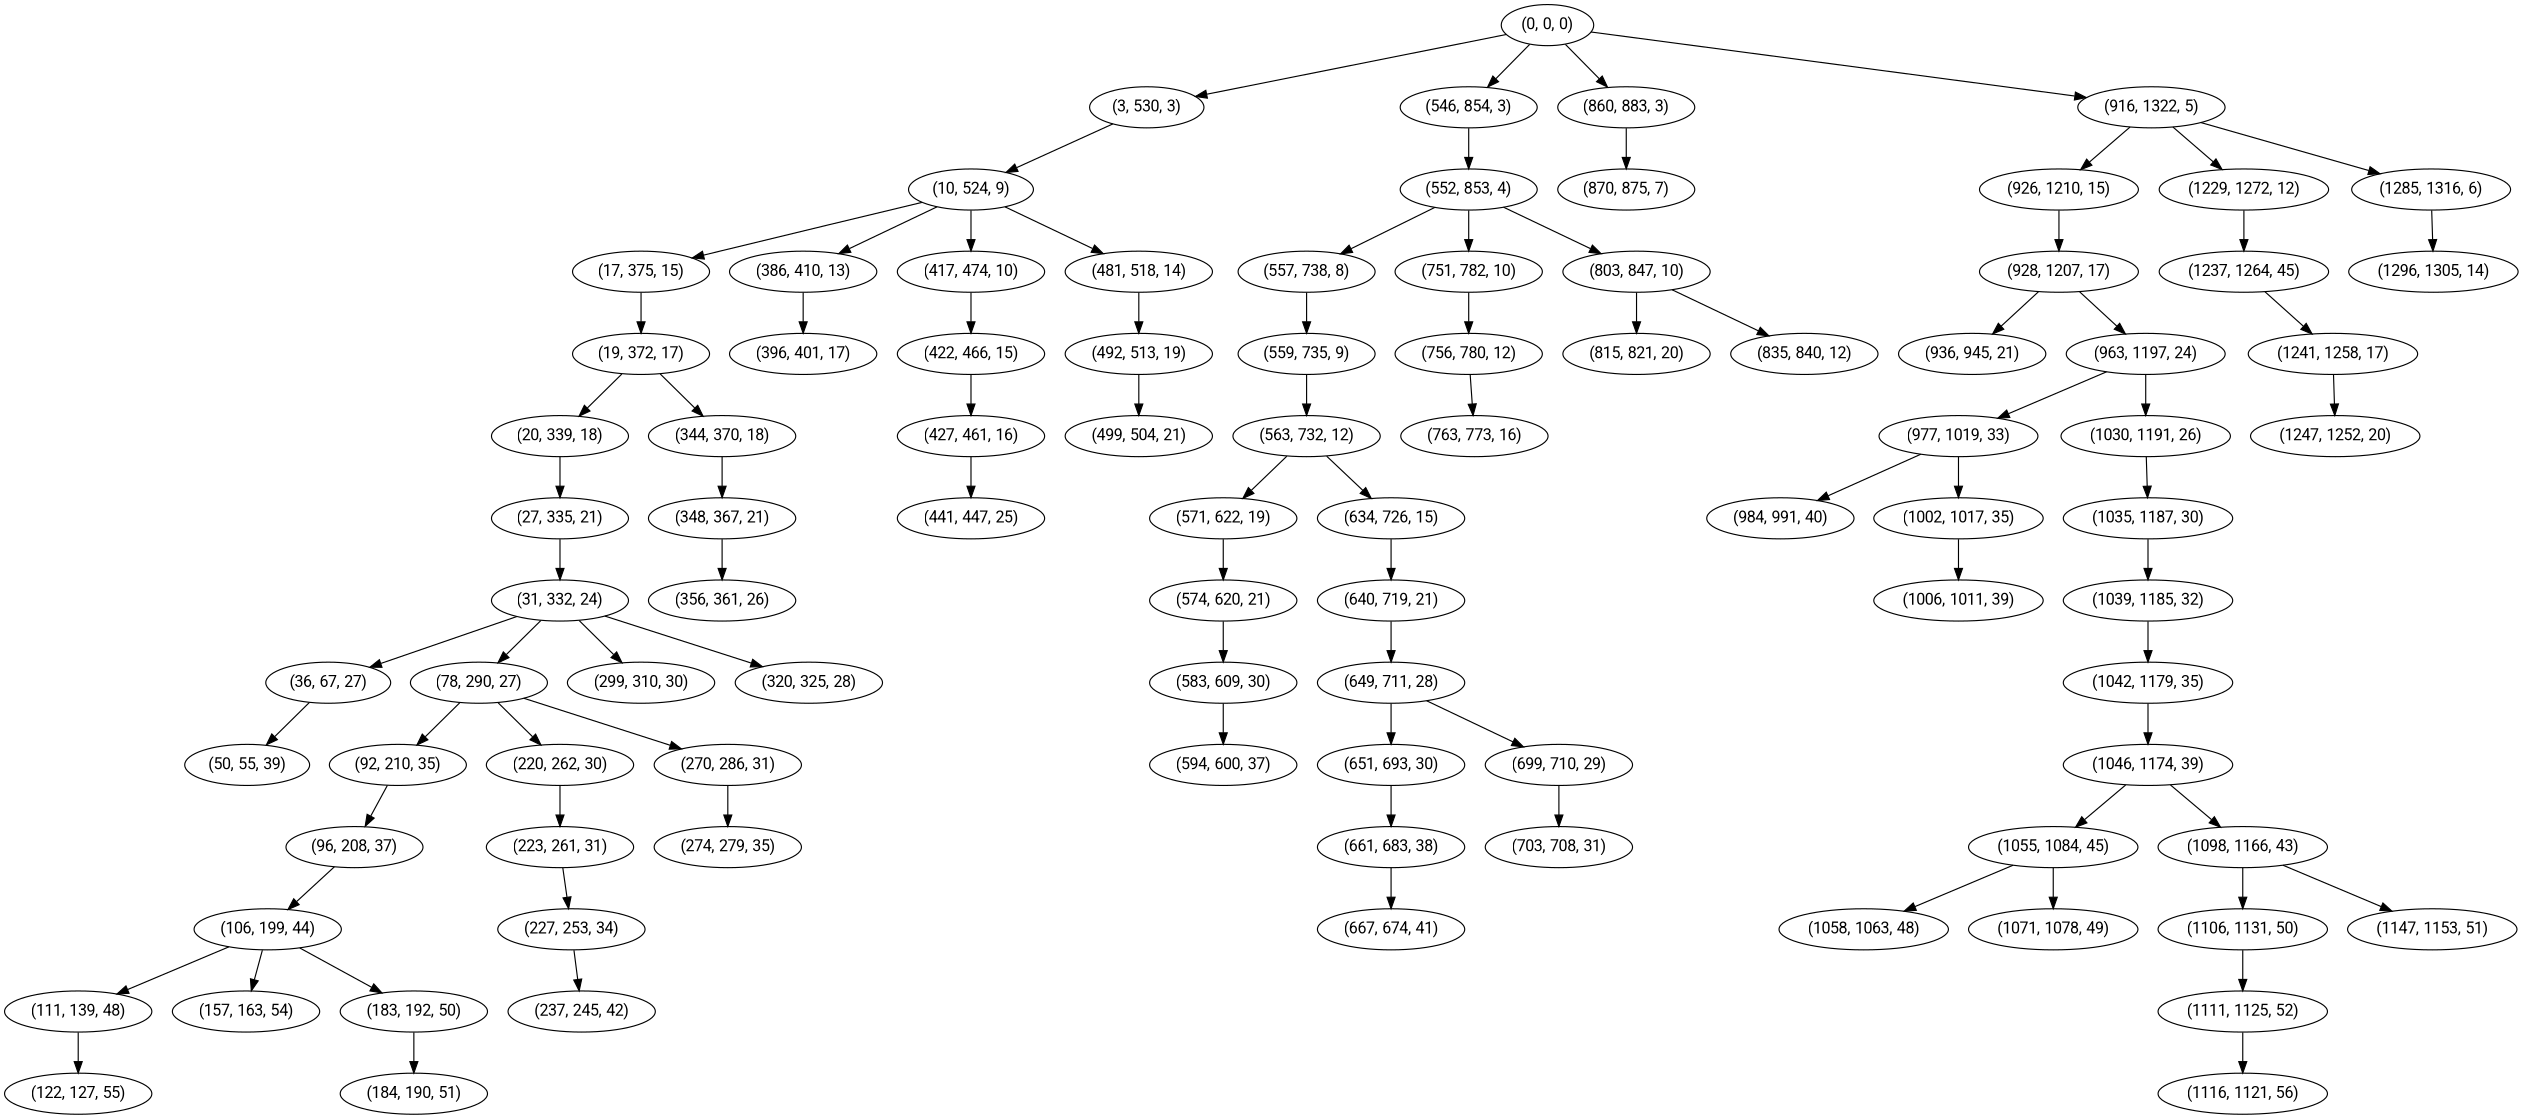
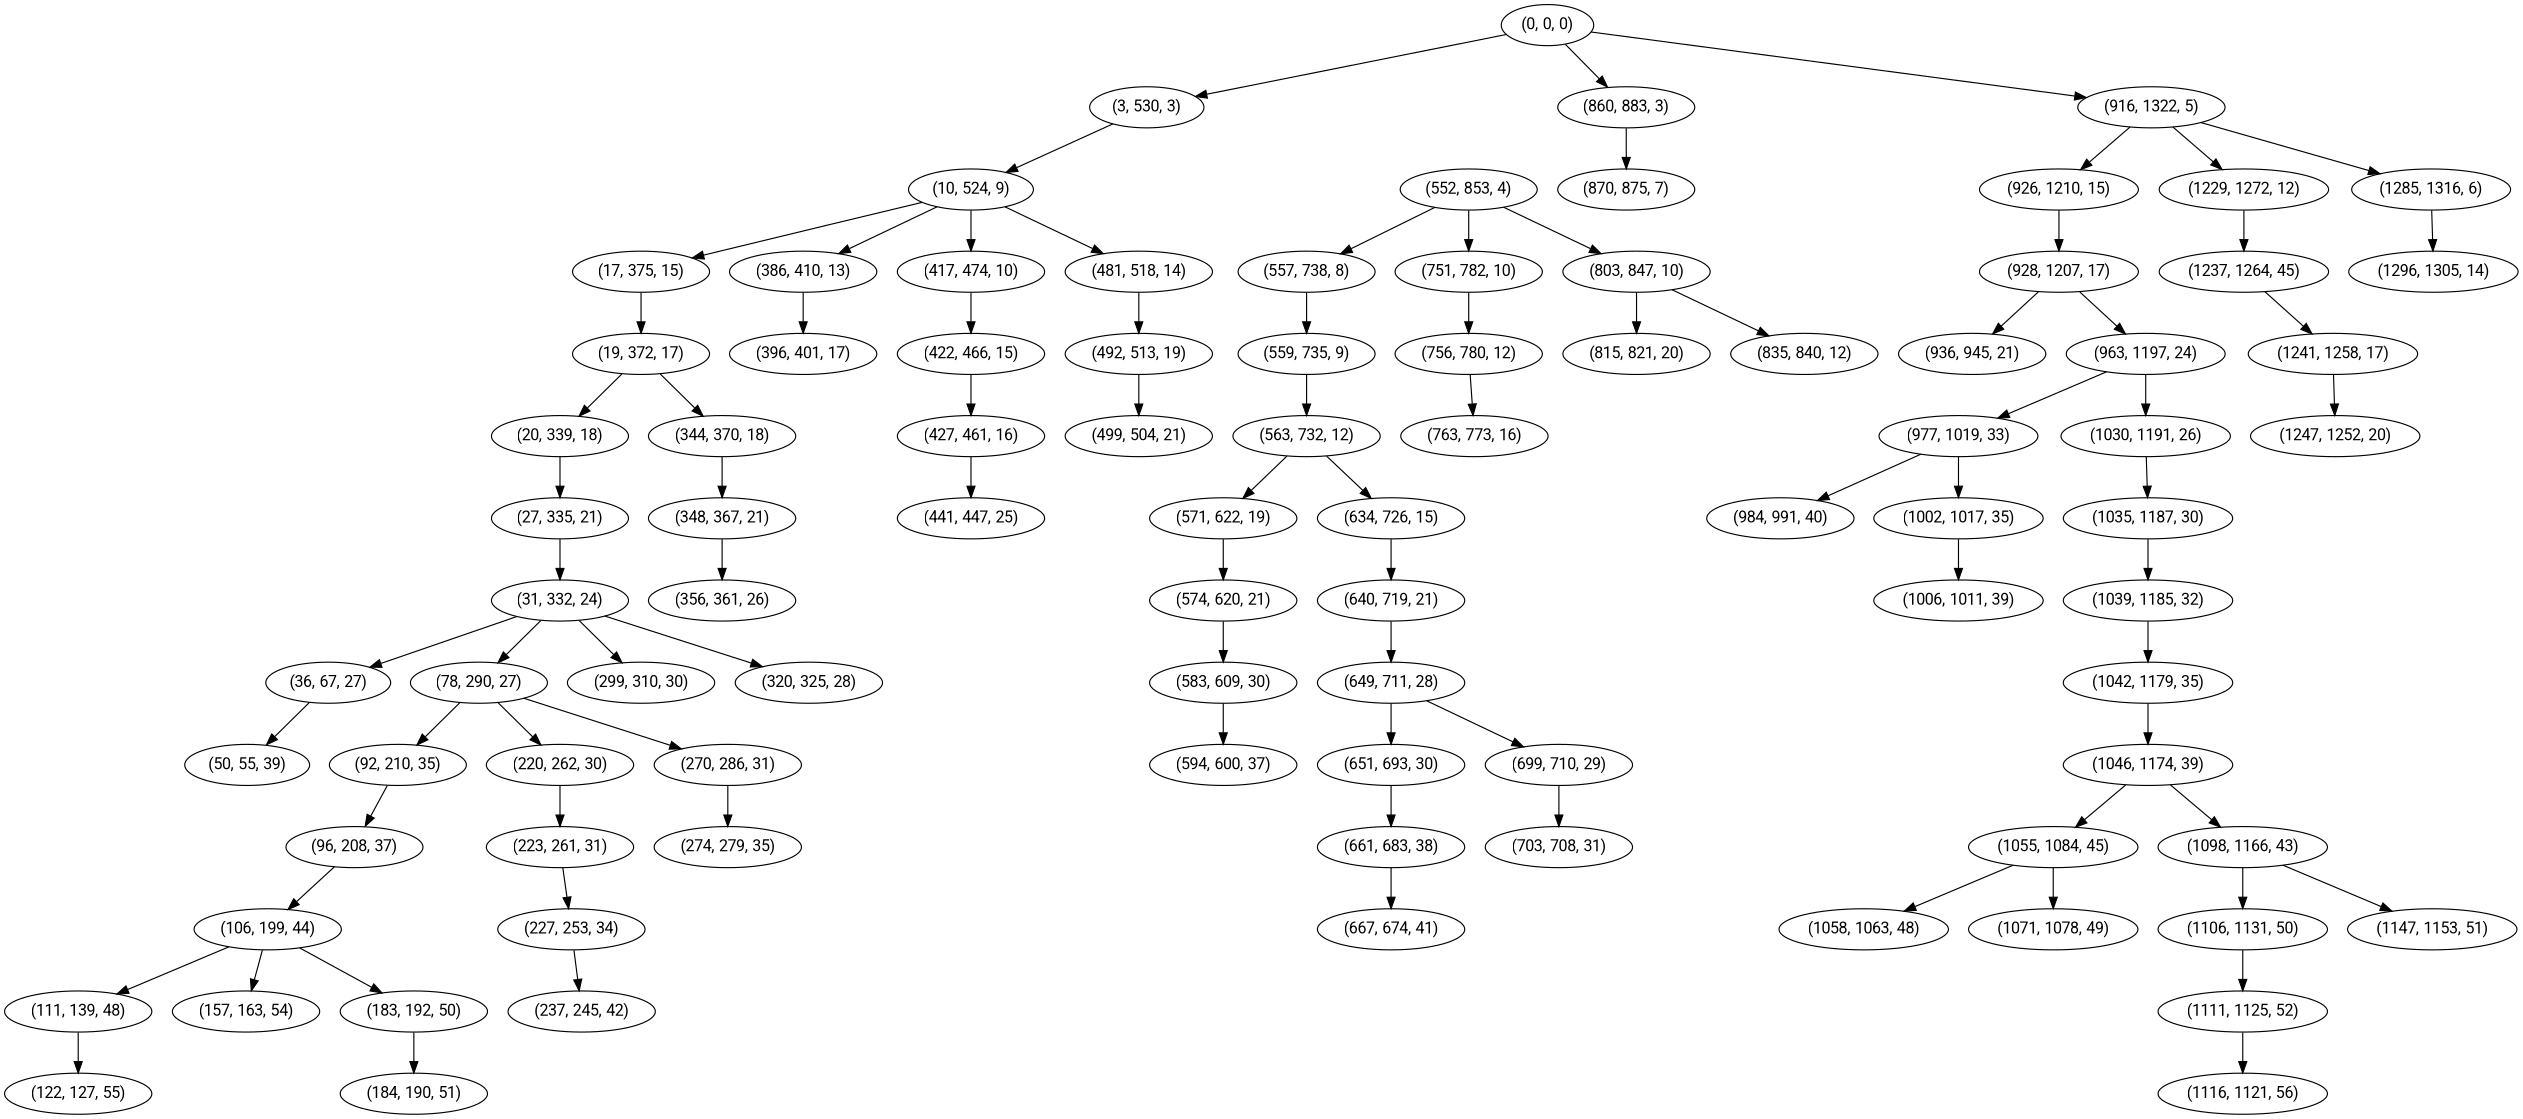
(1469, 107) -> none
